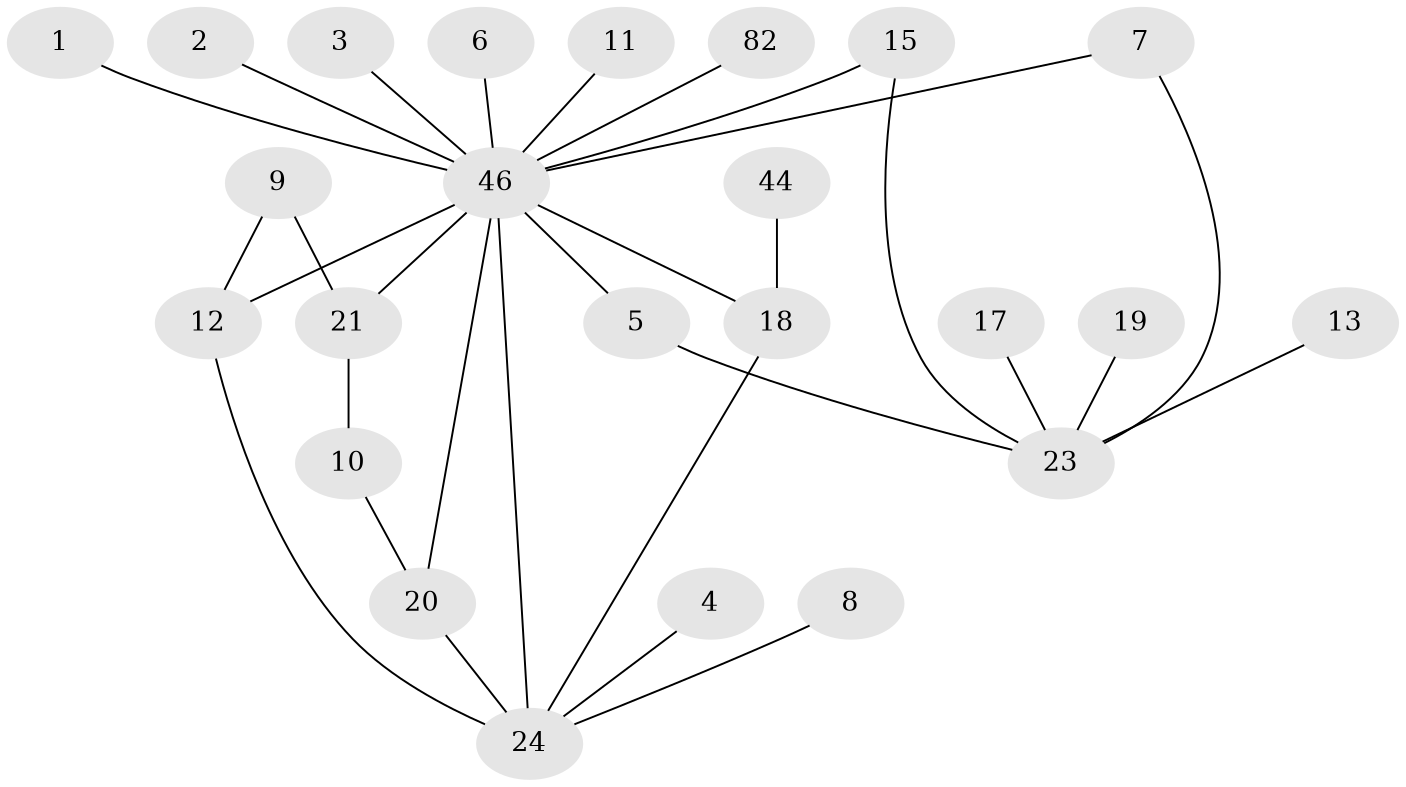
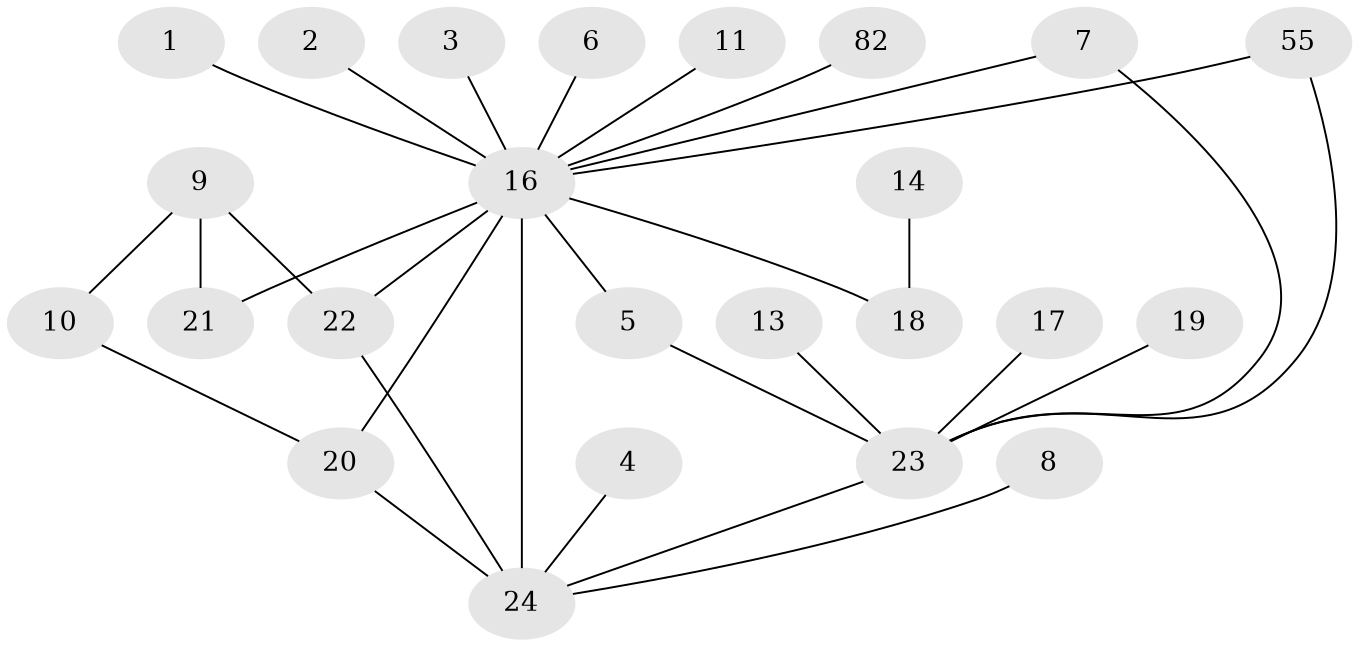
(902, 43) -> (1299, 43)
(497, 183) -> (522, 183)
(777, 183) -> (909, 183)
(208, 323) -> (341, 323)
(349, 394) -> (131, 253)
(653, 534) -> (715, 534)
